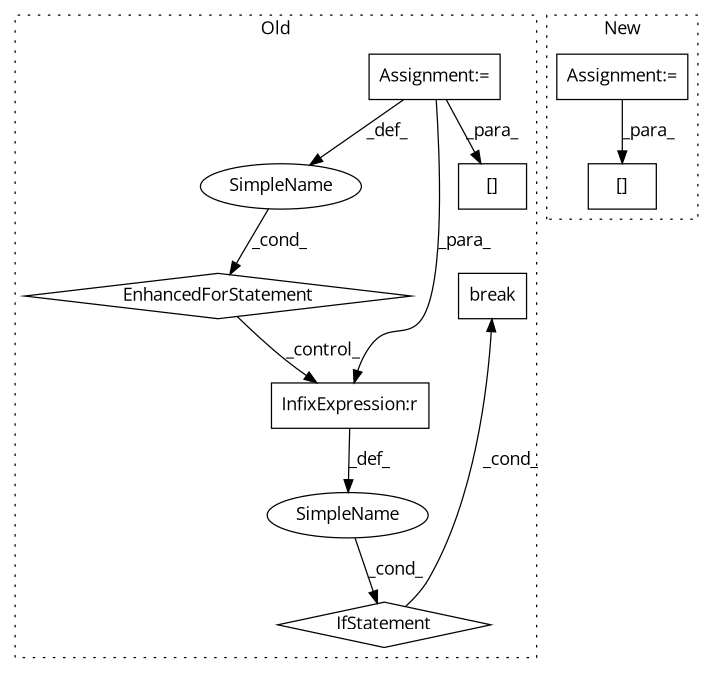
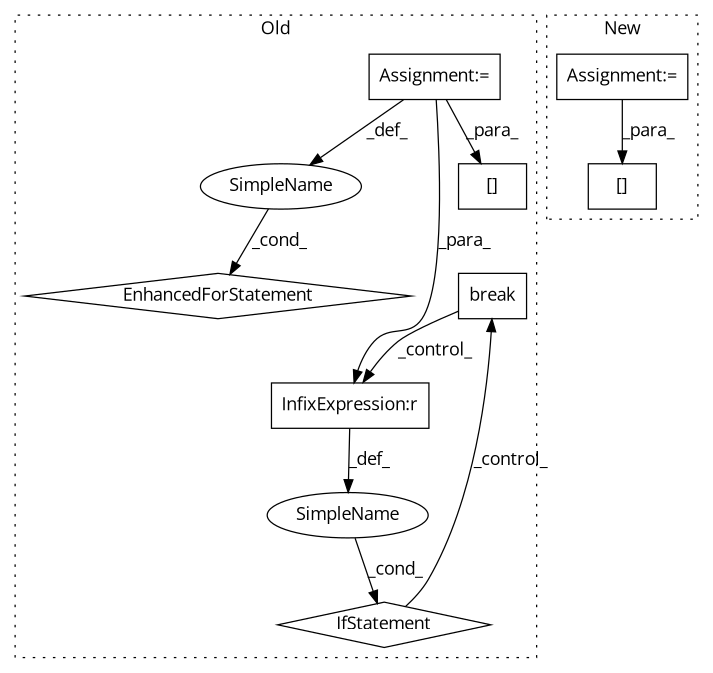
(271, 347) -> (402, 338)
(511, 460) -> (511, 460)
